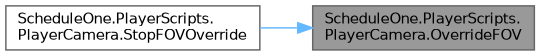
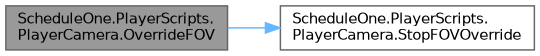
(279, 28) -> (247, 28)
